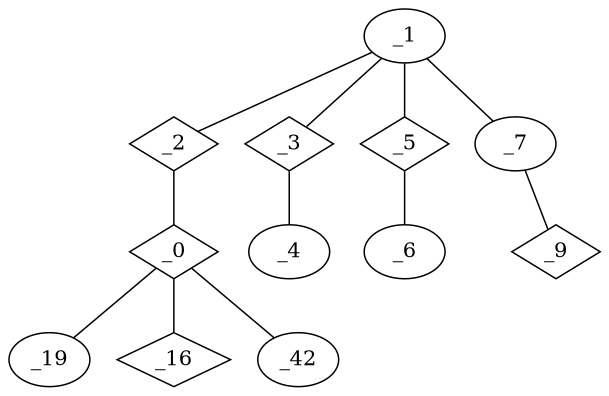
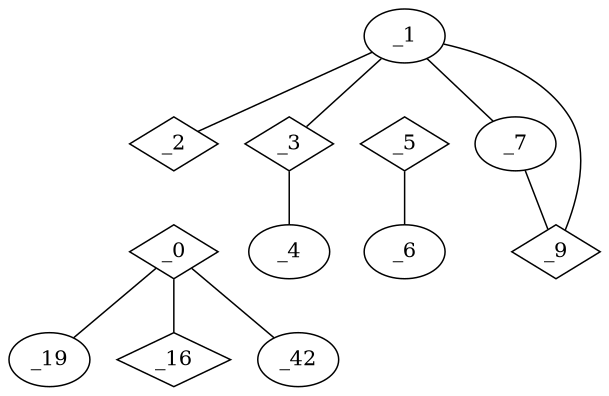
(405, 90) -> (560, 104)
(174, 198) -> none
